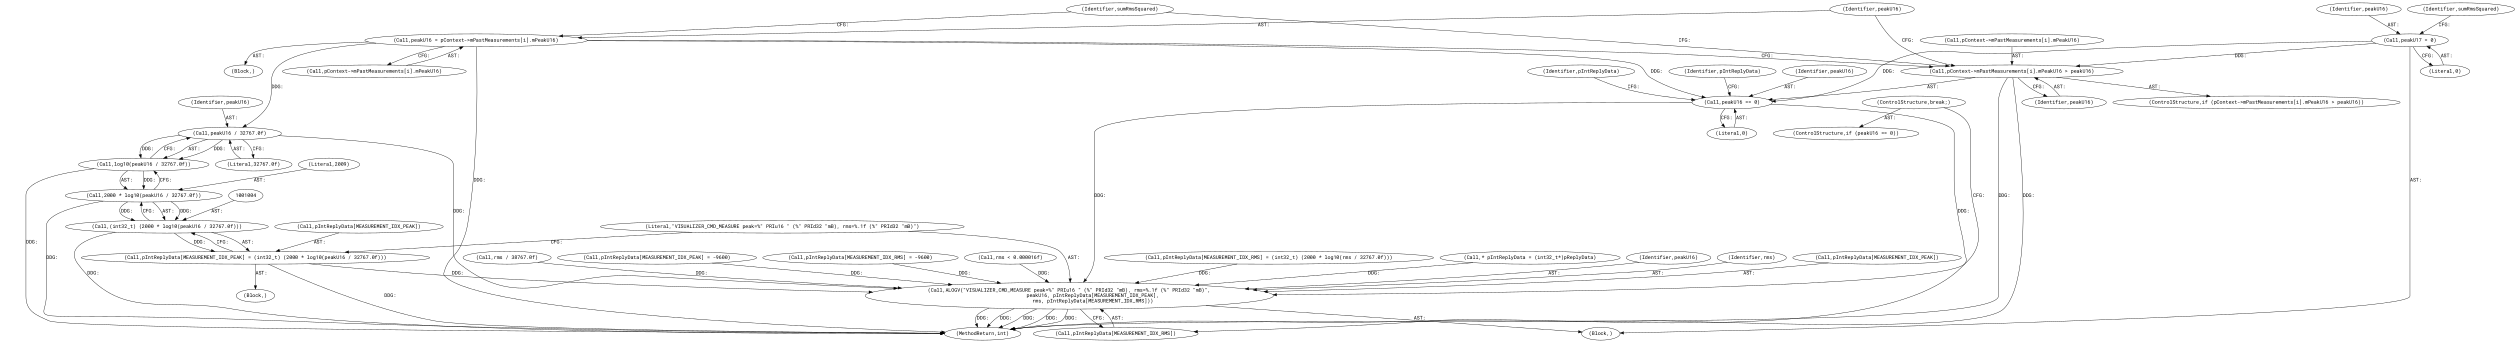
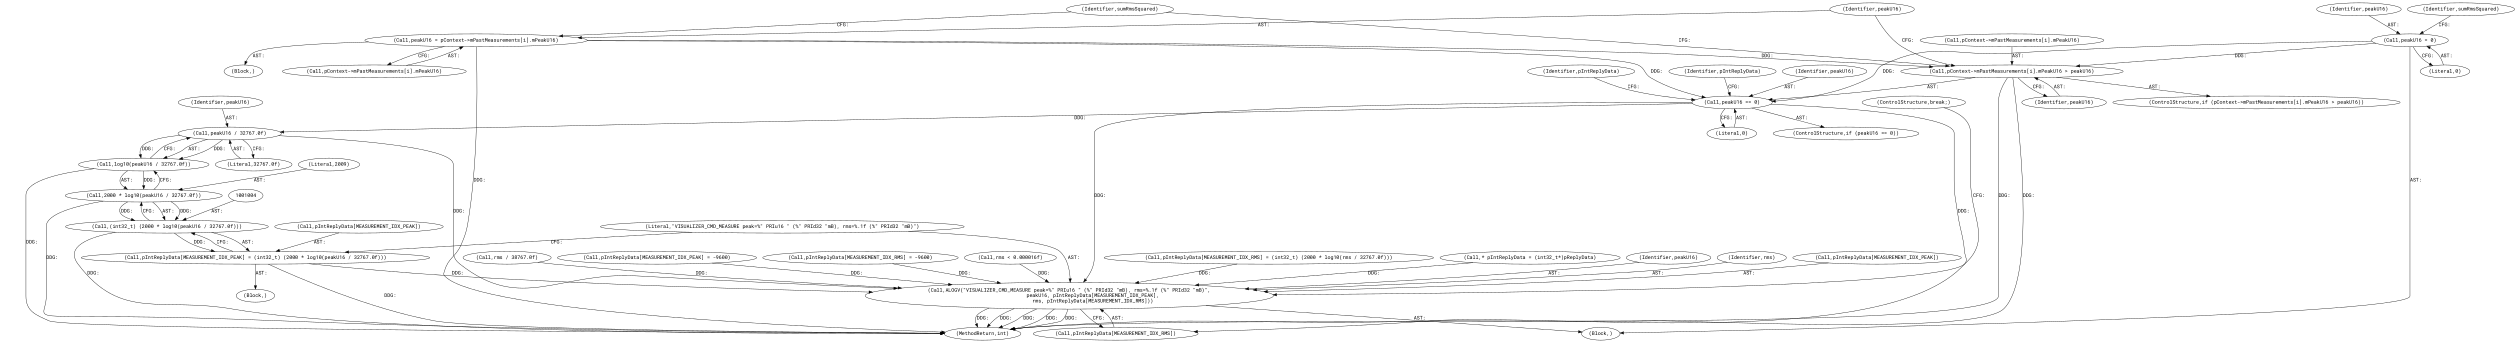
(2410, 40) -> (2410, 40)
(1769, 56) -> (1769, 56)
(291, 58) -> (988, 117)
(1882, 117) -> (1786, 117)
